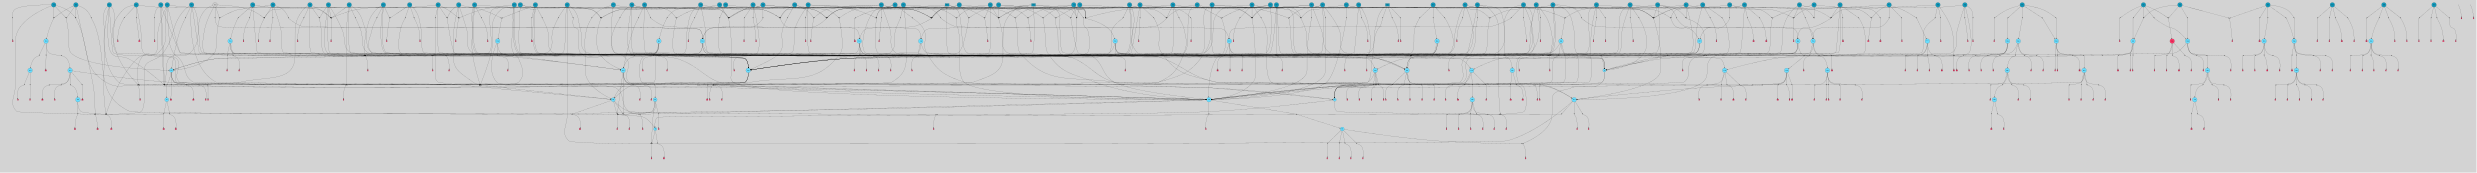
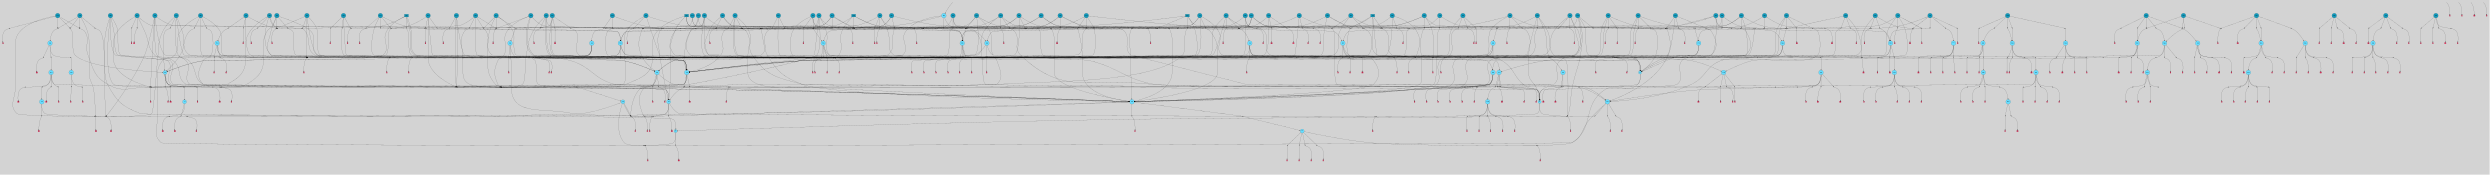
(215, 5) -> (428, 16)
(383, 5) -> (406, 16)
(1034, 5) -> (977, 16)
(1173, 5) -> (1187, 16)
(1212, 5) -> (687, 16)
(1270, 5) -> (1373, 16)
(1387, 5) -> (1463, 16)
(1433, 5) -> none
(2172, 41) -> (2198, 43)
(2195, 100) -> none
